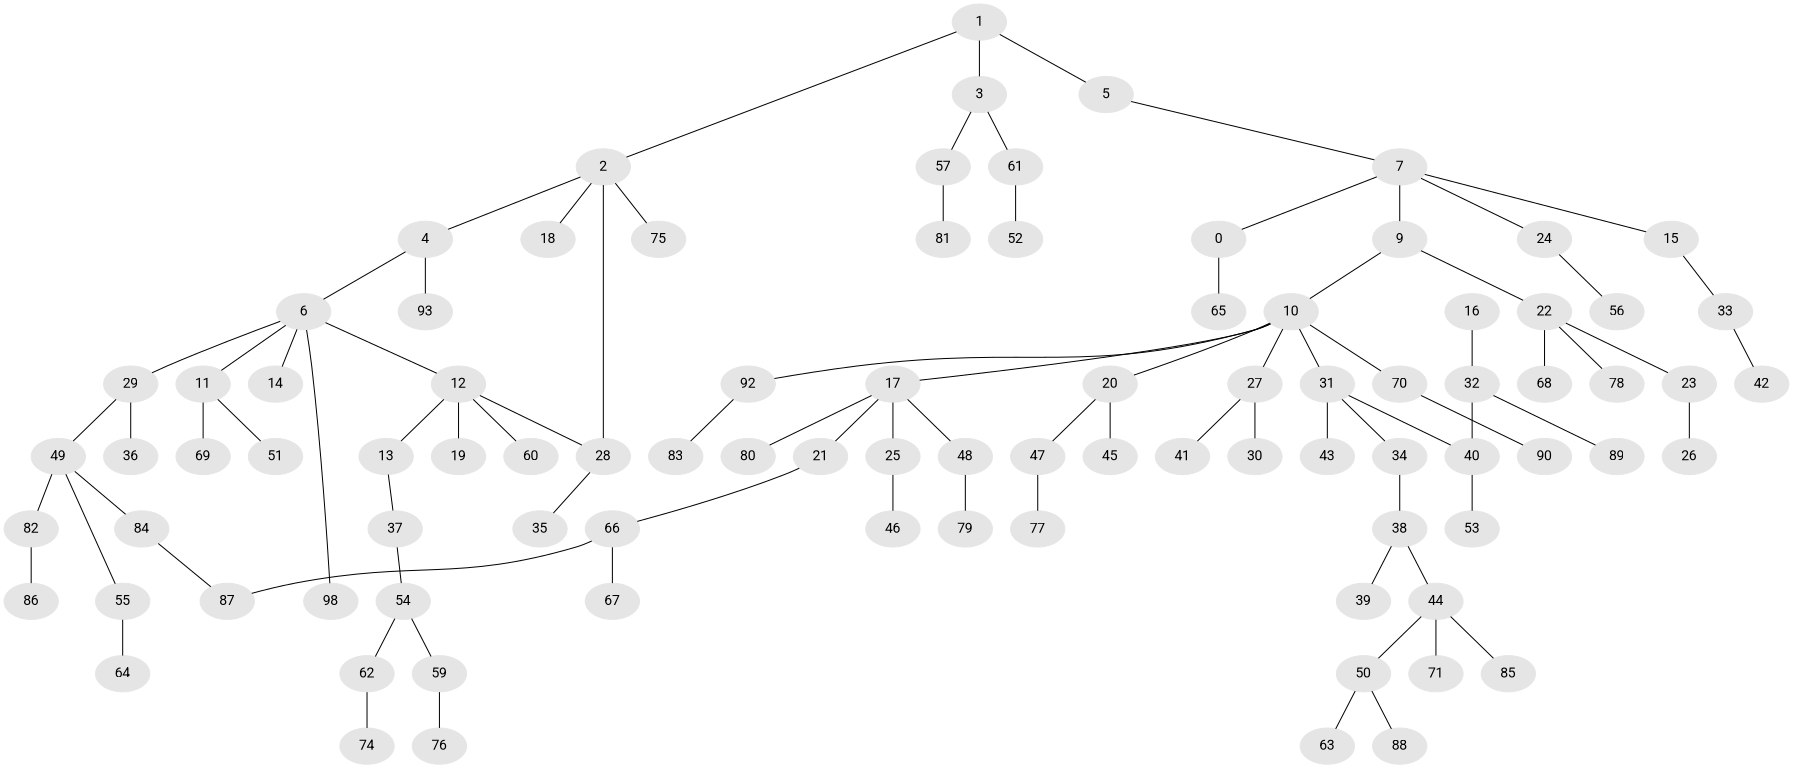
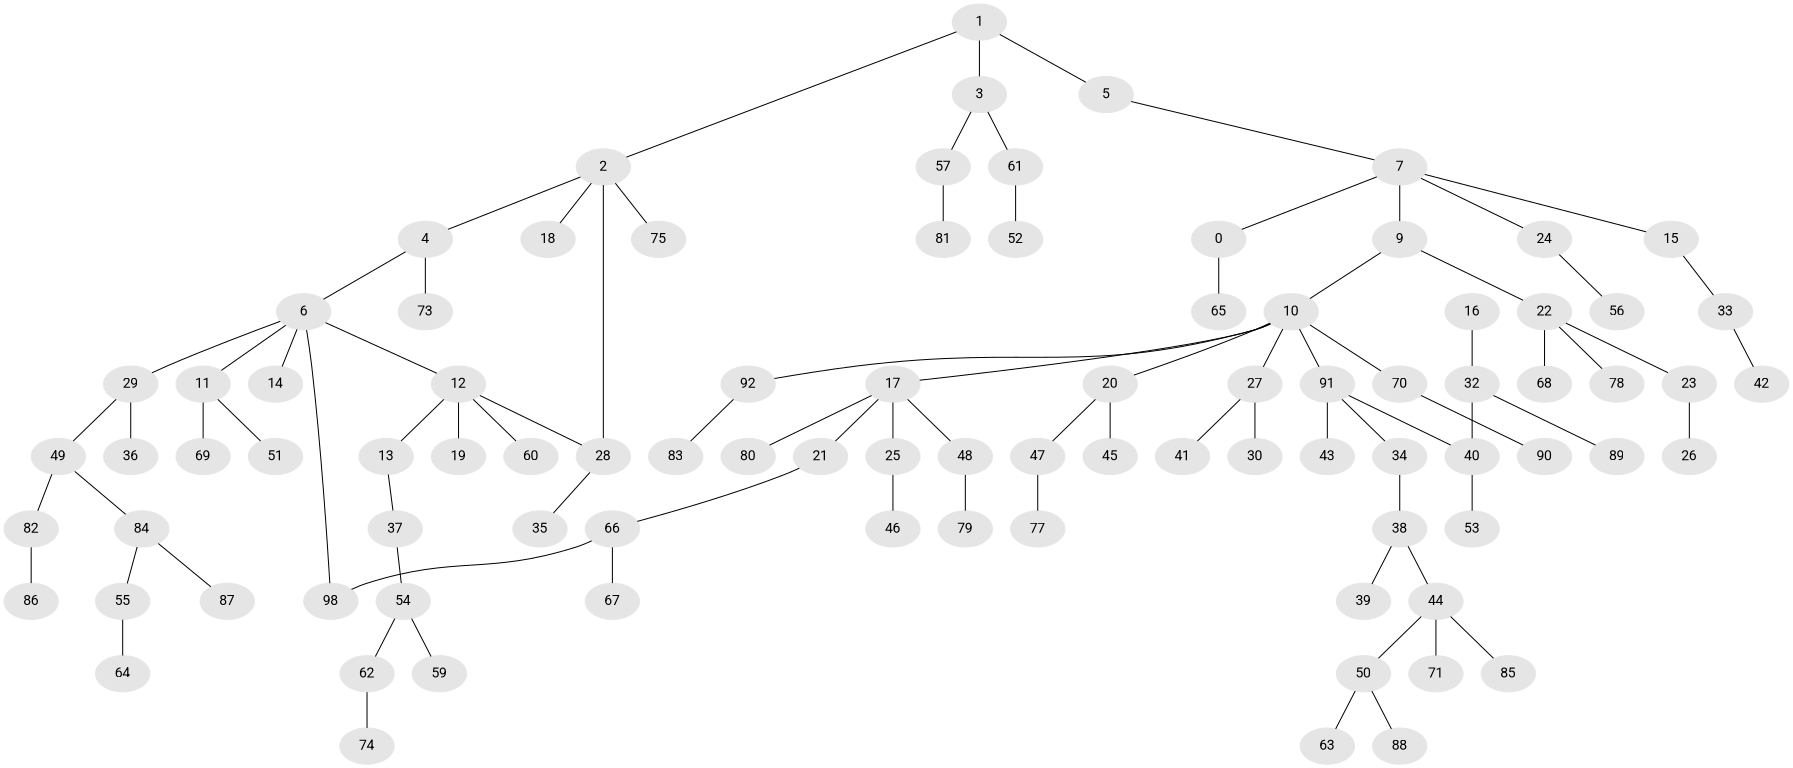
(425, 312) -> (425, 312)
(1327, 384) -> (1327, 384)
(91, 529) -> (132, 565)
(422, 570) -> (472, 565)
(439, 746) -> none
